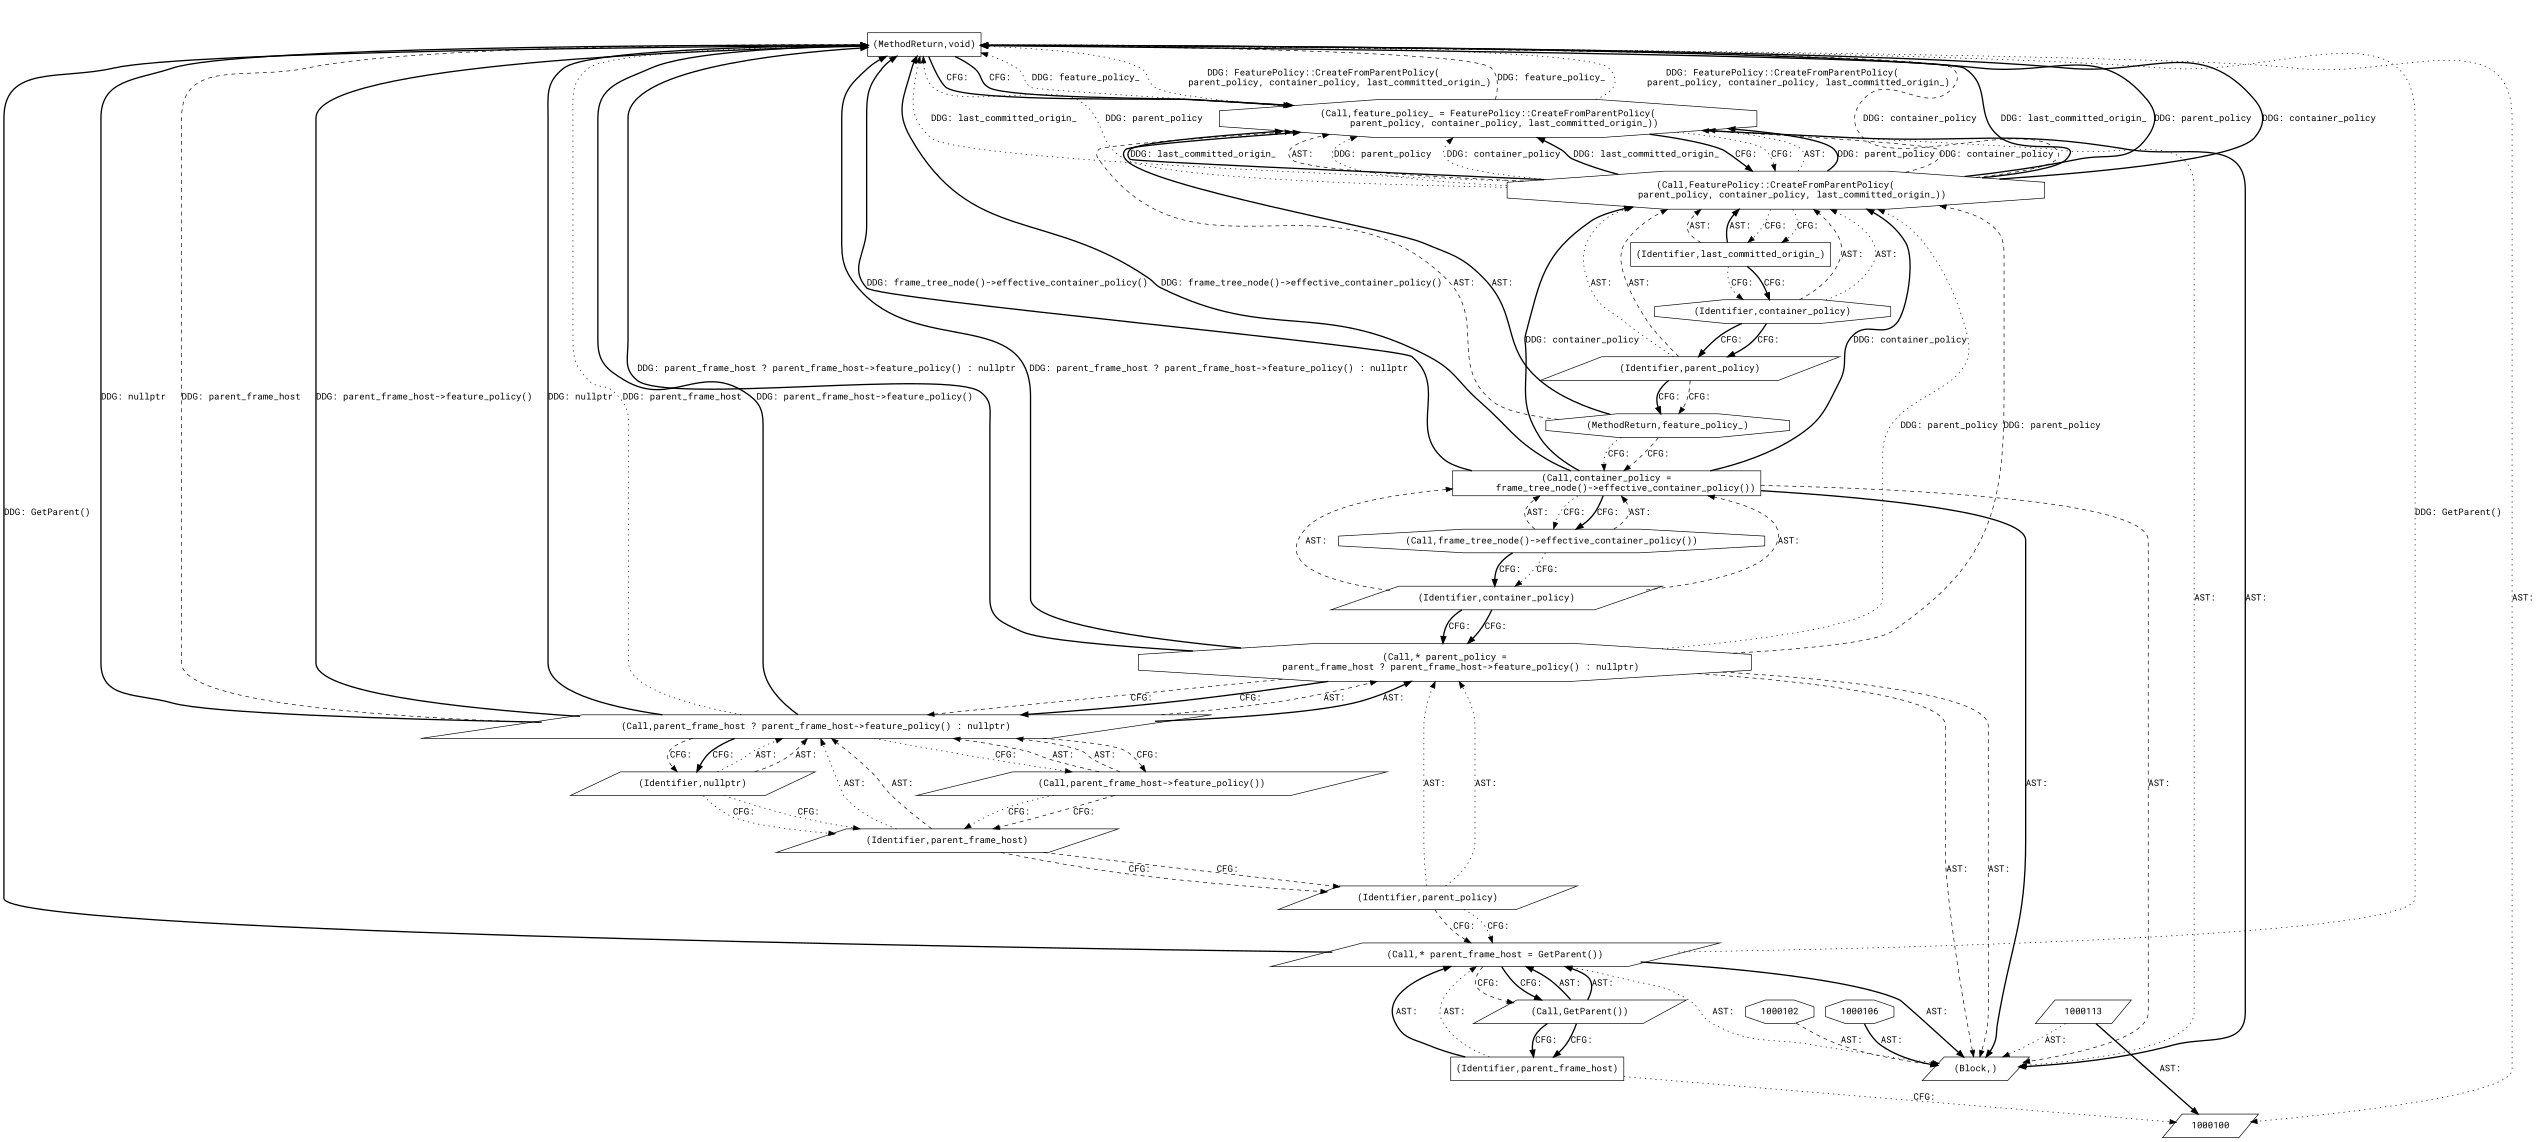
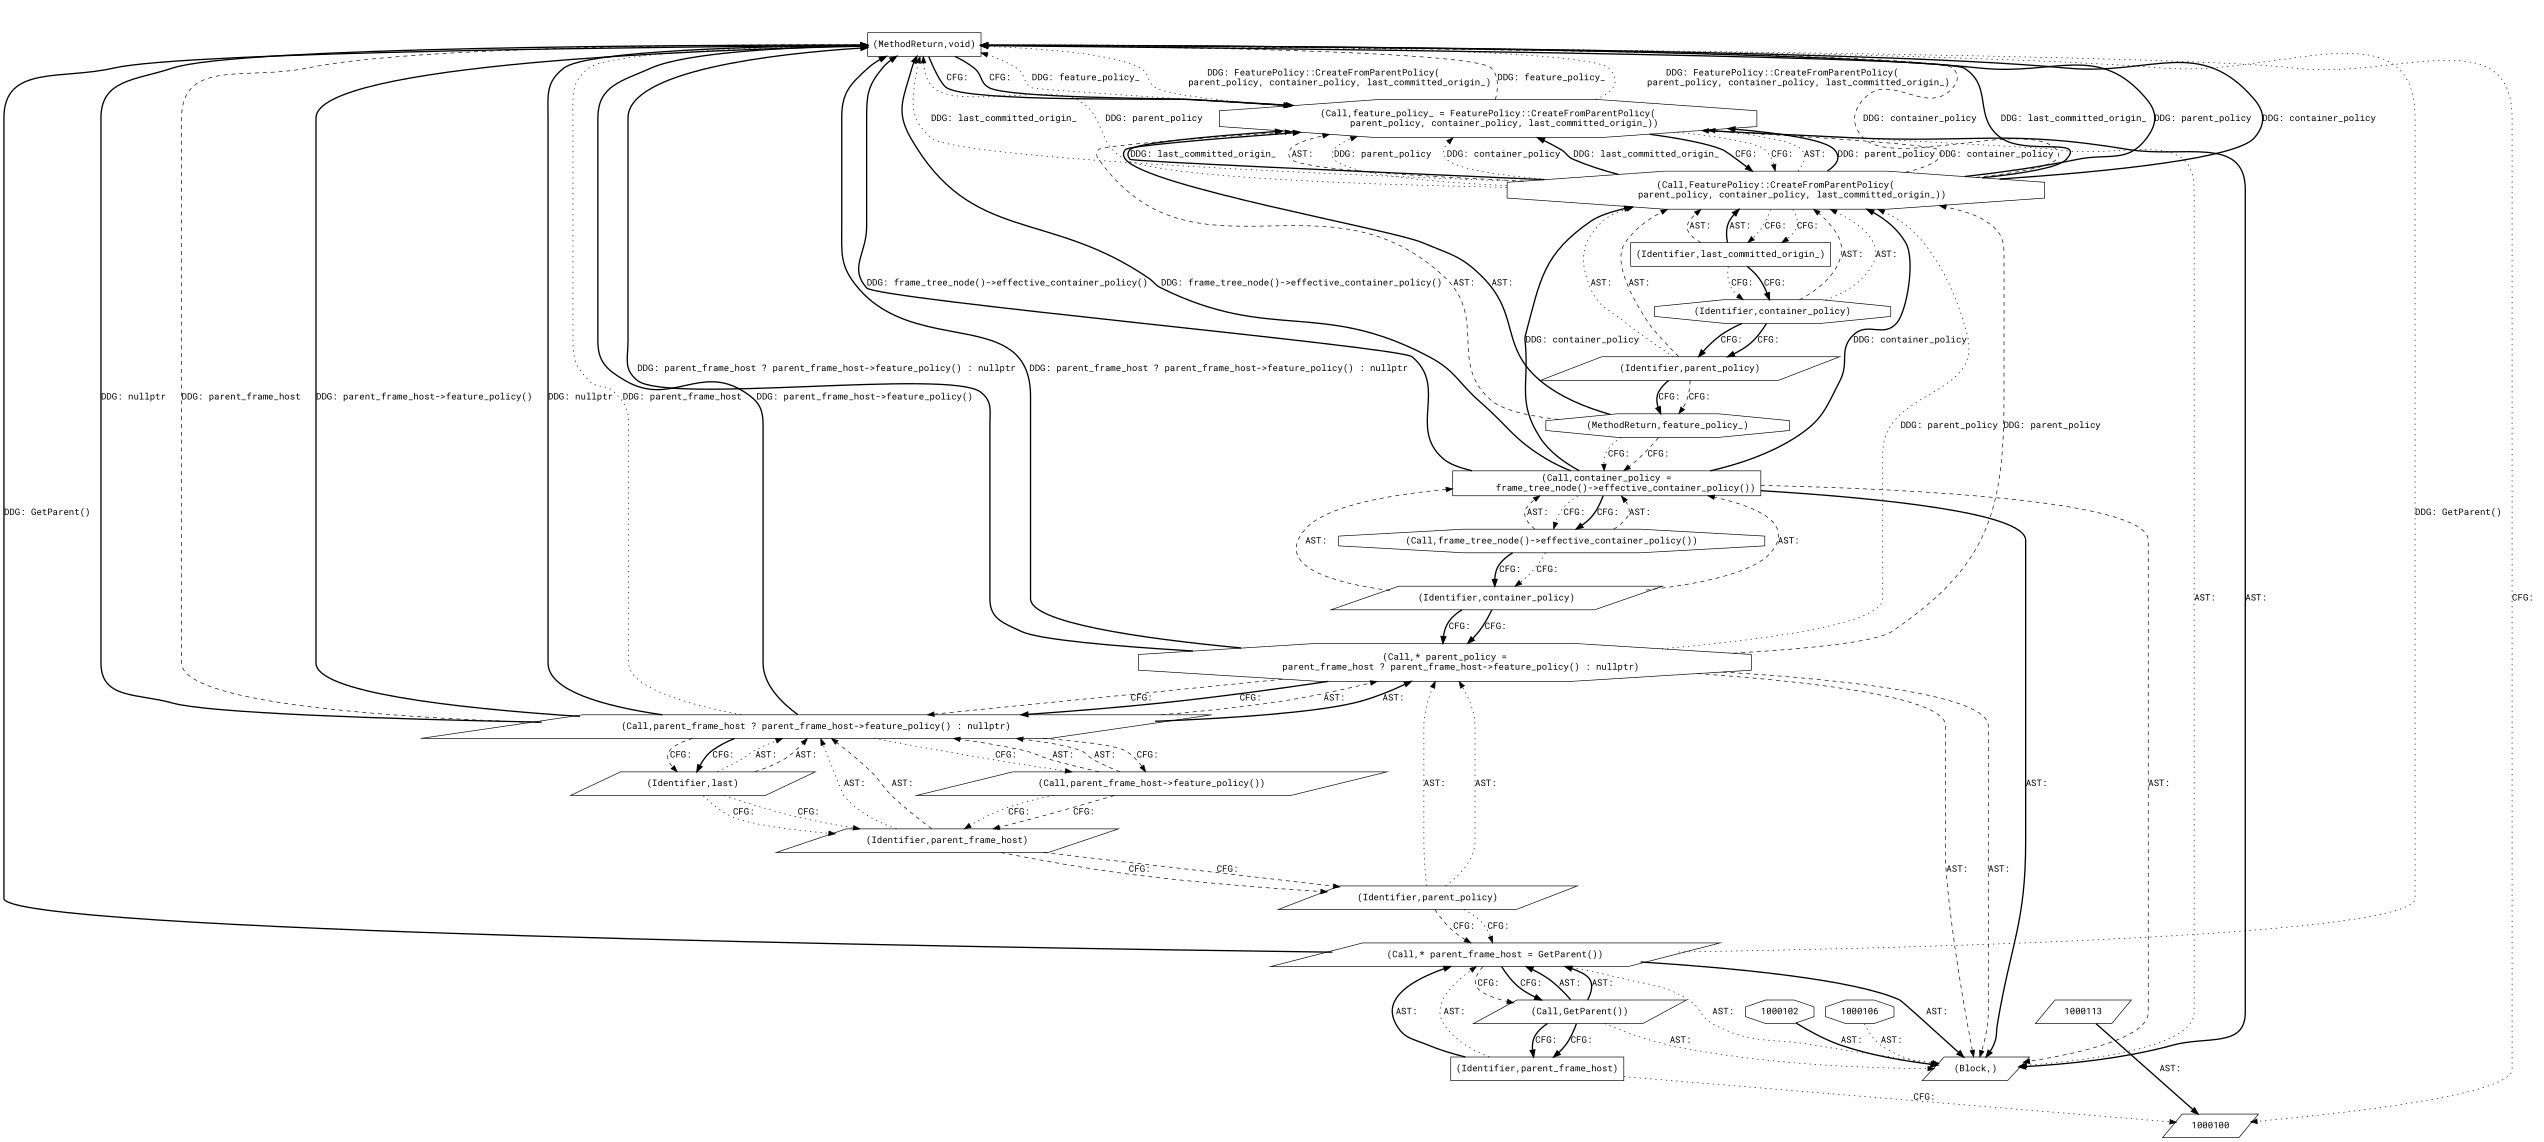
(2526, 598) -> (2526, 598)
(693, 784) -> (693, 784)
(2038, 1040) -> (1764, 1060)
(1841, 1045) -> (1841, 1045)
(1892, 1052) -> (1892, 1052)
